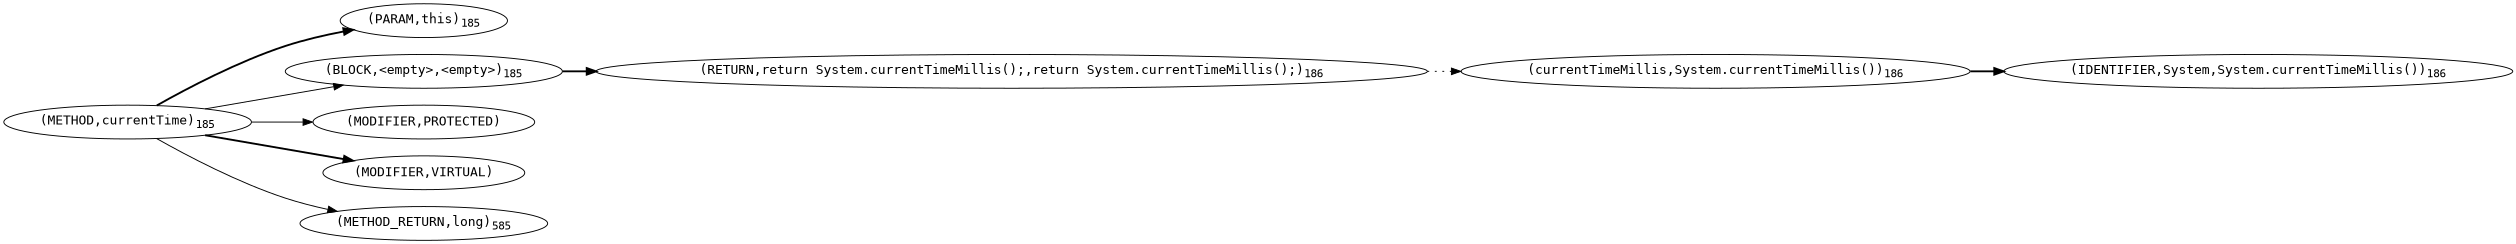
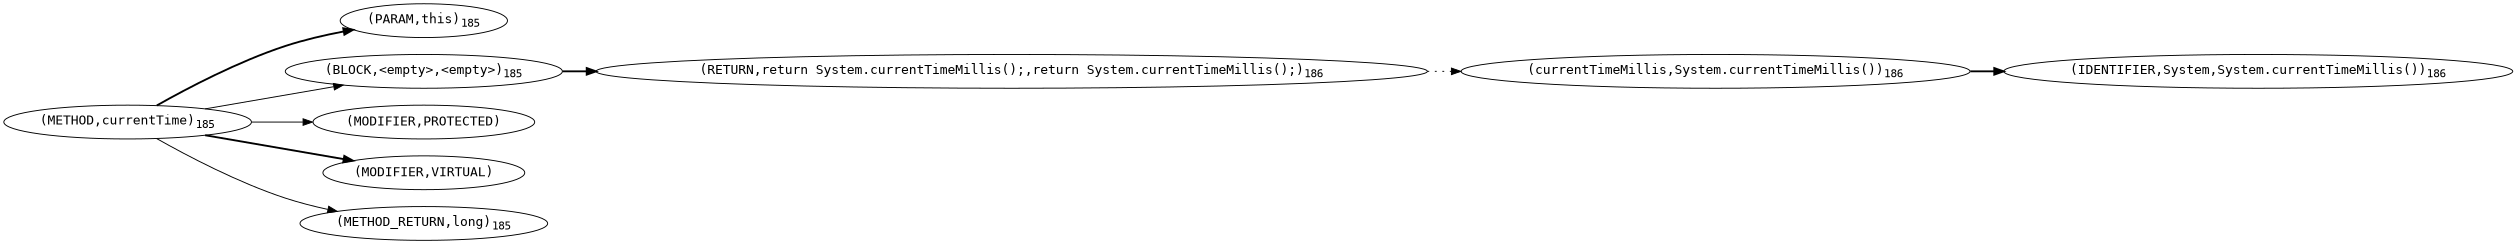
(502, 222) -> (502, 222)
